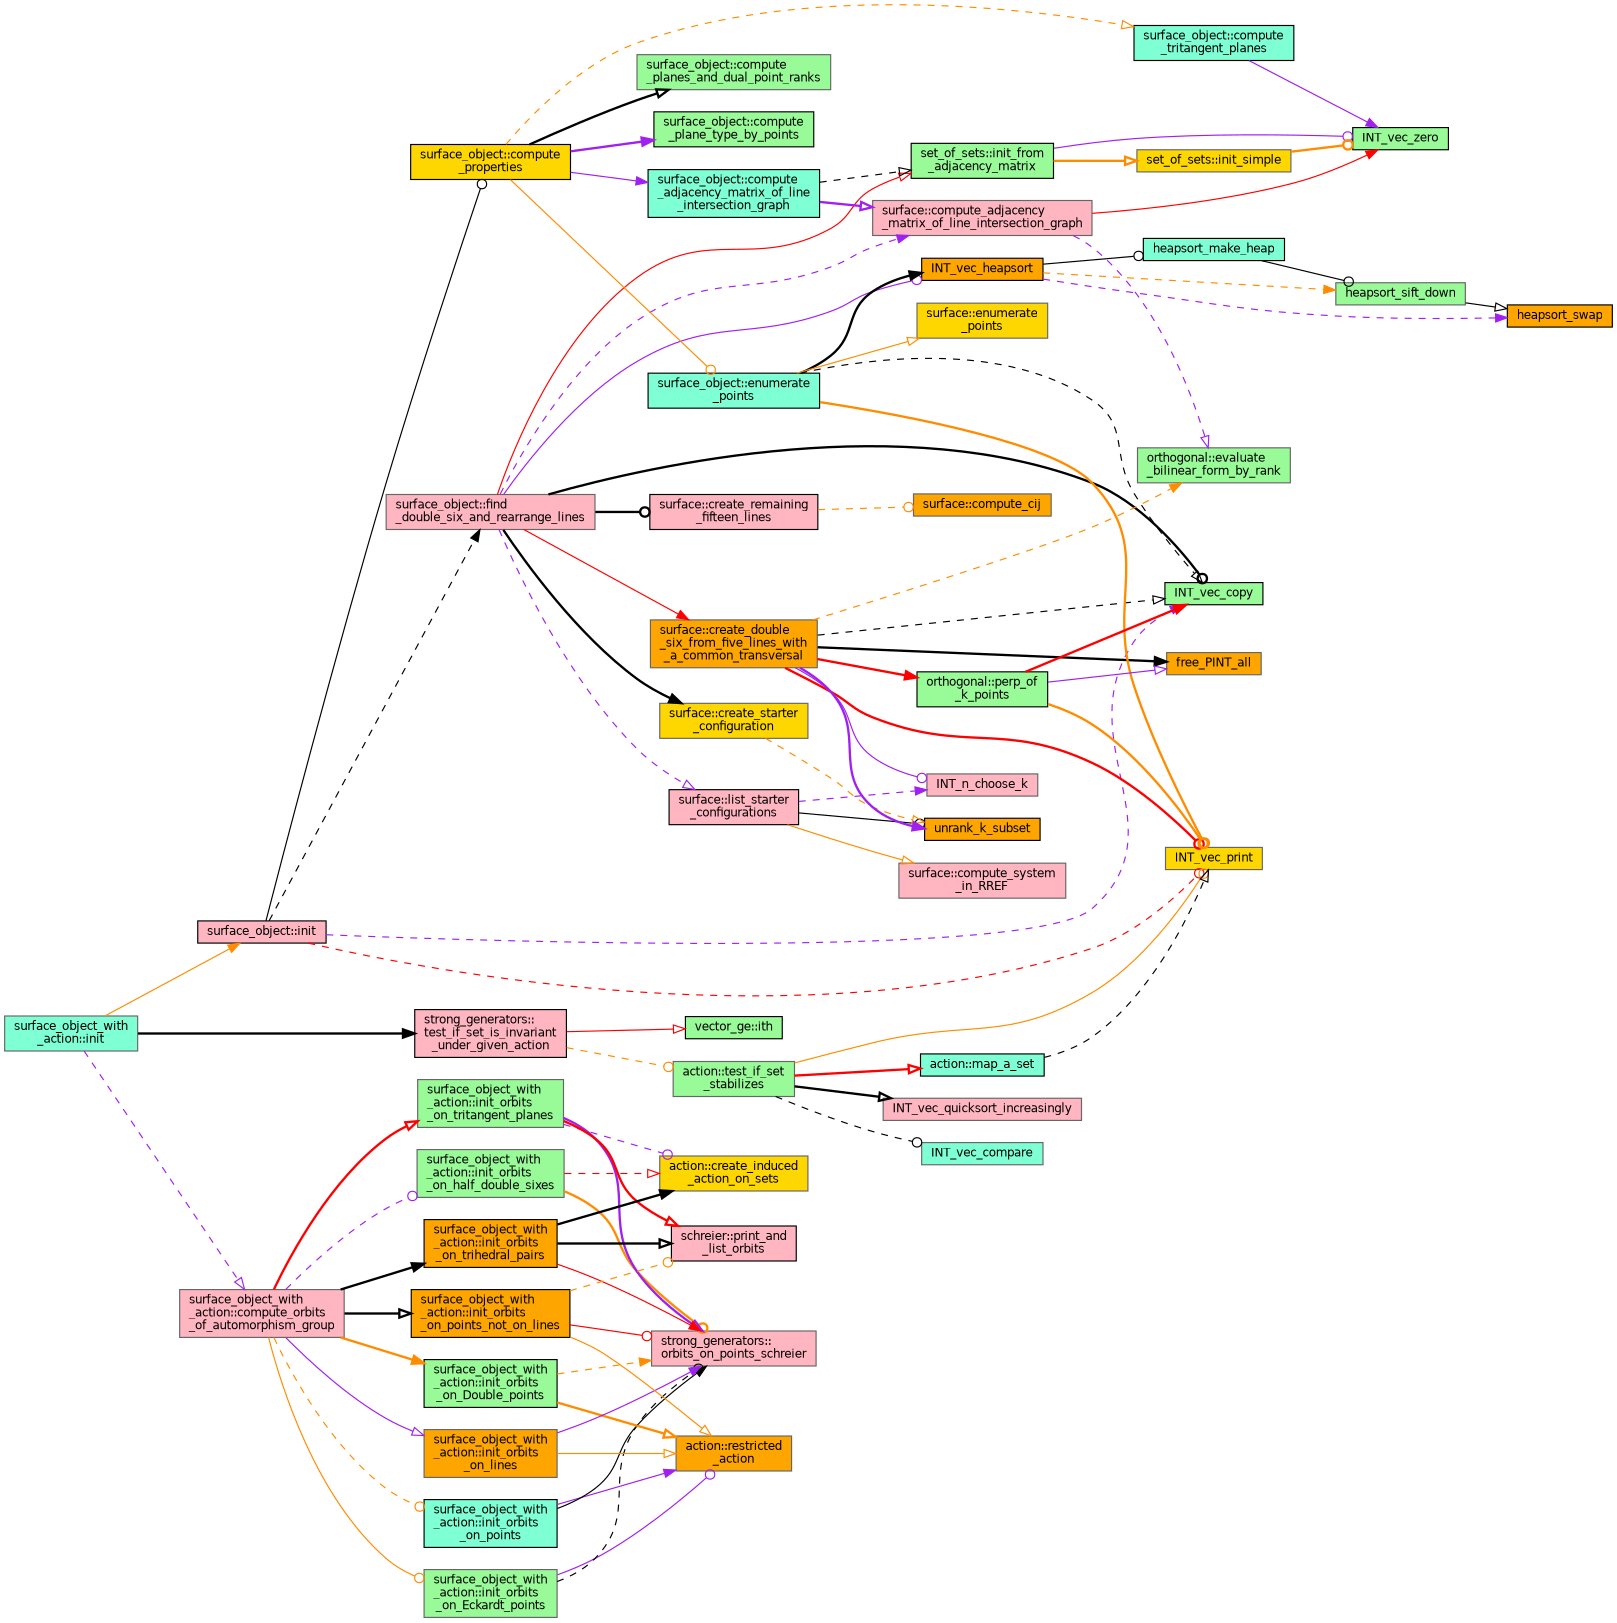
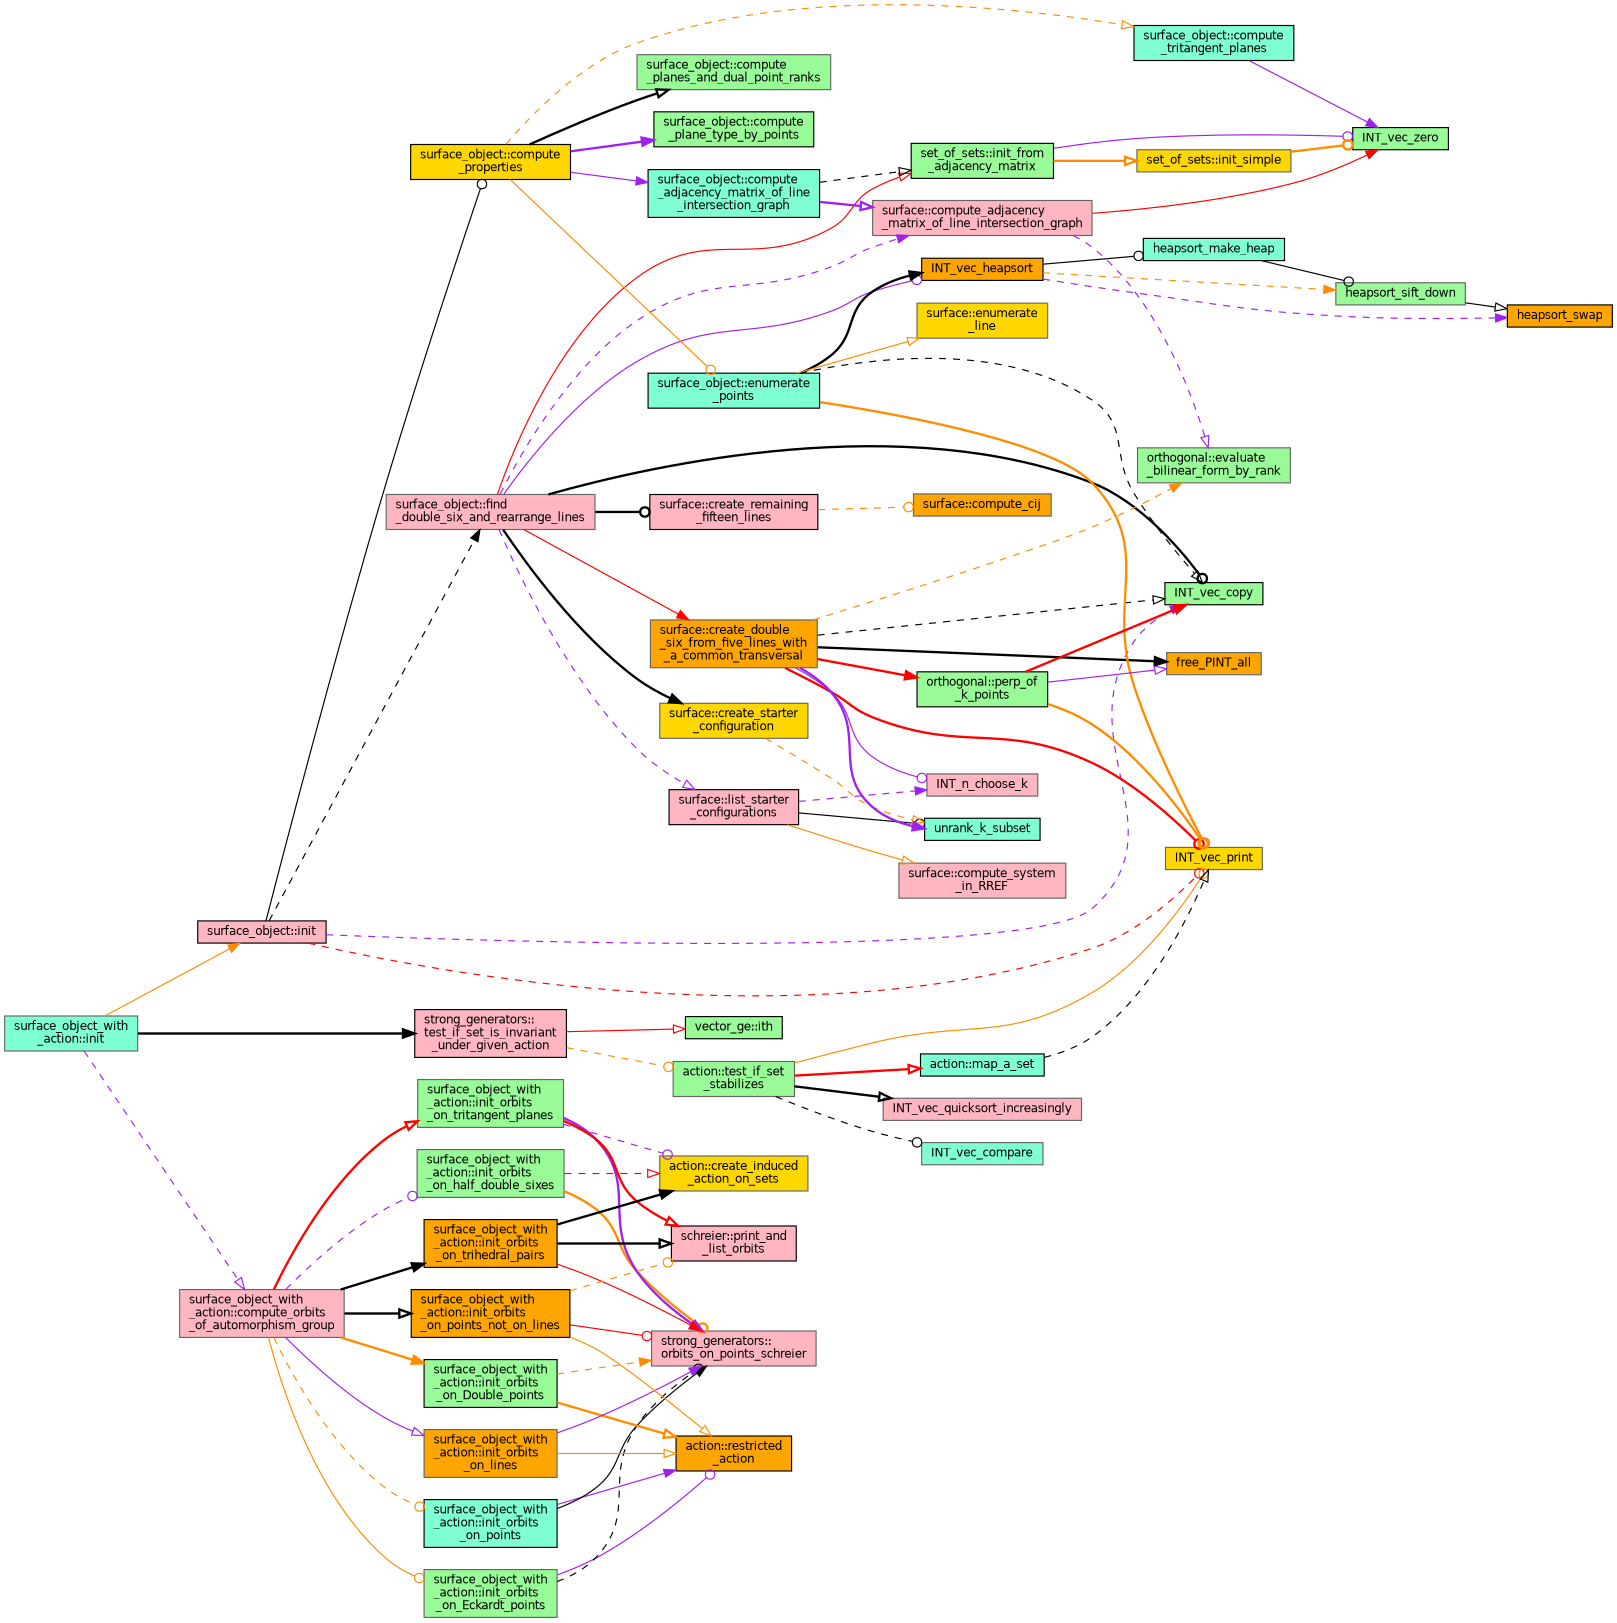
(982, 321) -> (982, 321)
(982, 829) -> (982, 829)
(734, 1454) -> (734, 1454)
